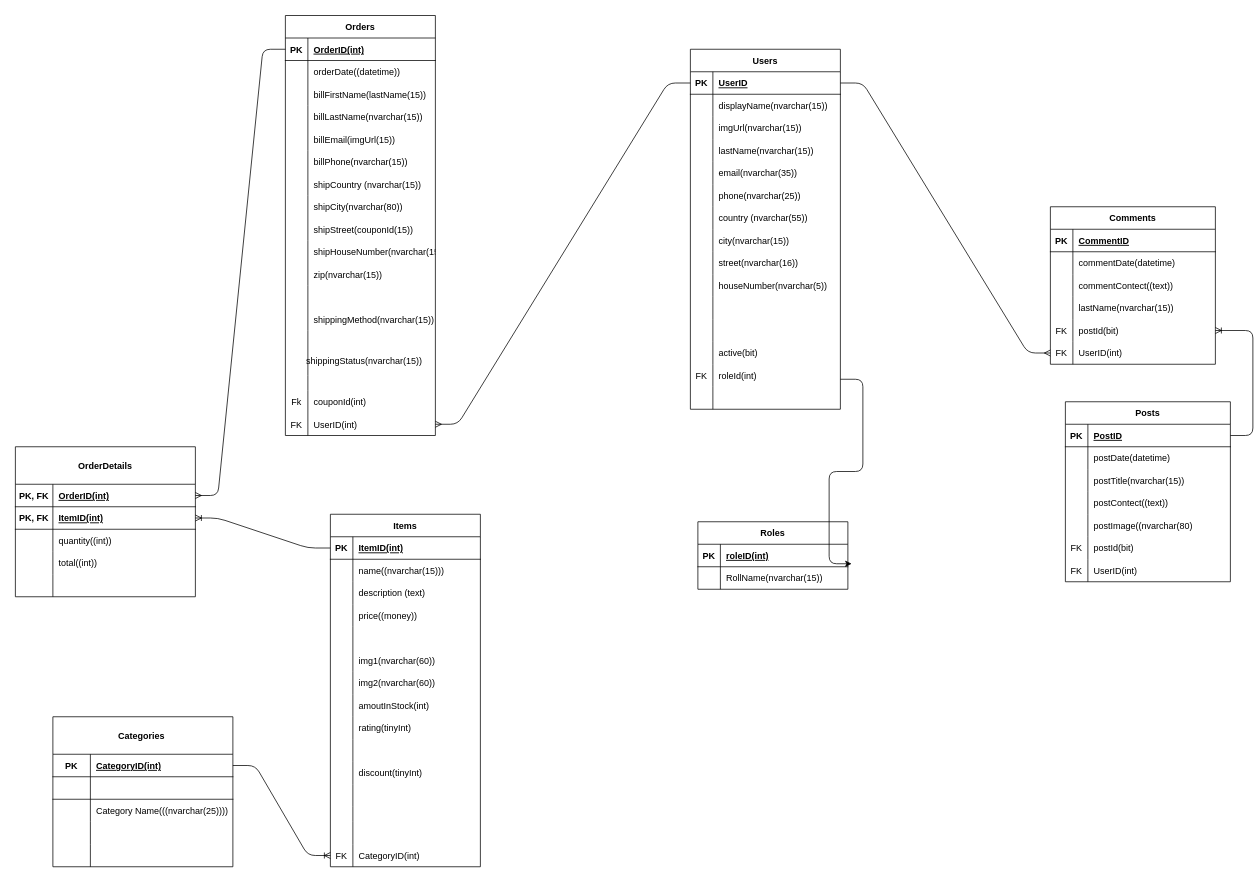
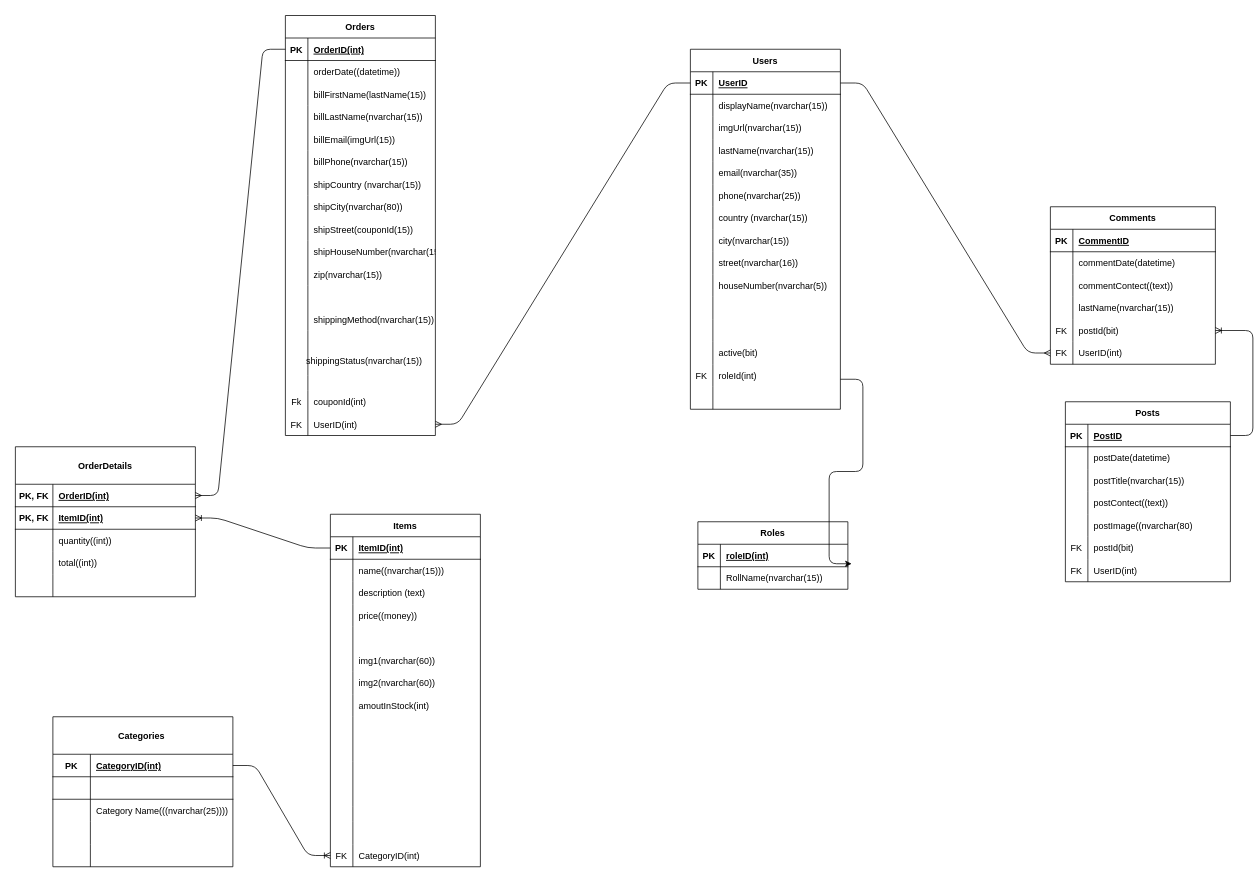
(773, 218) -> (773, 218)
(417, 728) -> none
(417, 773) -> none
